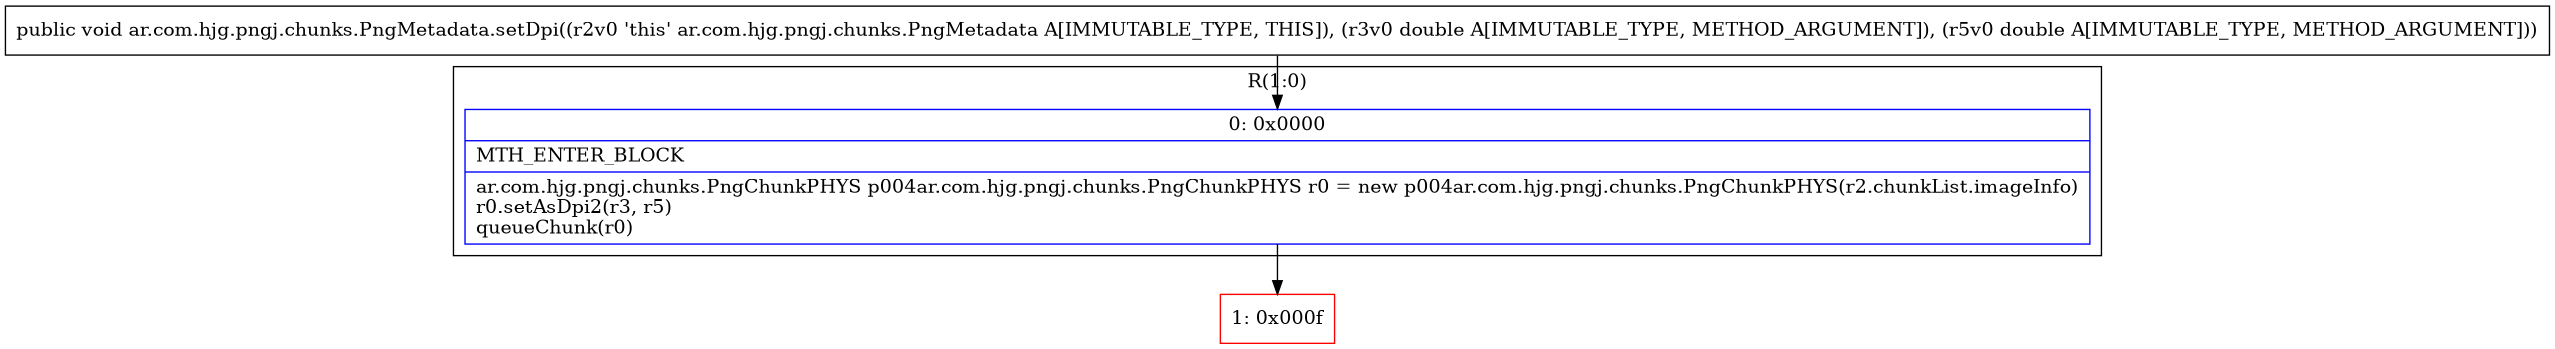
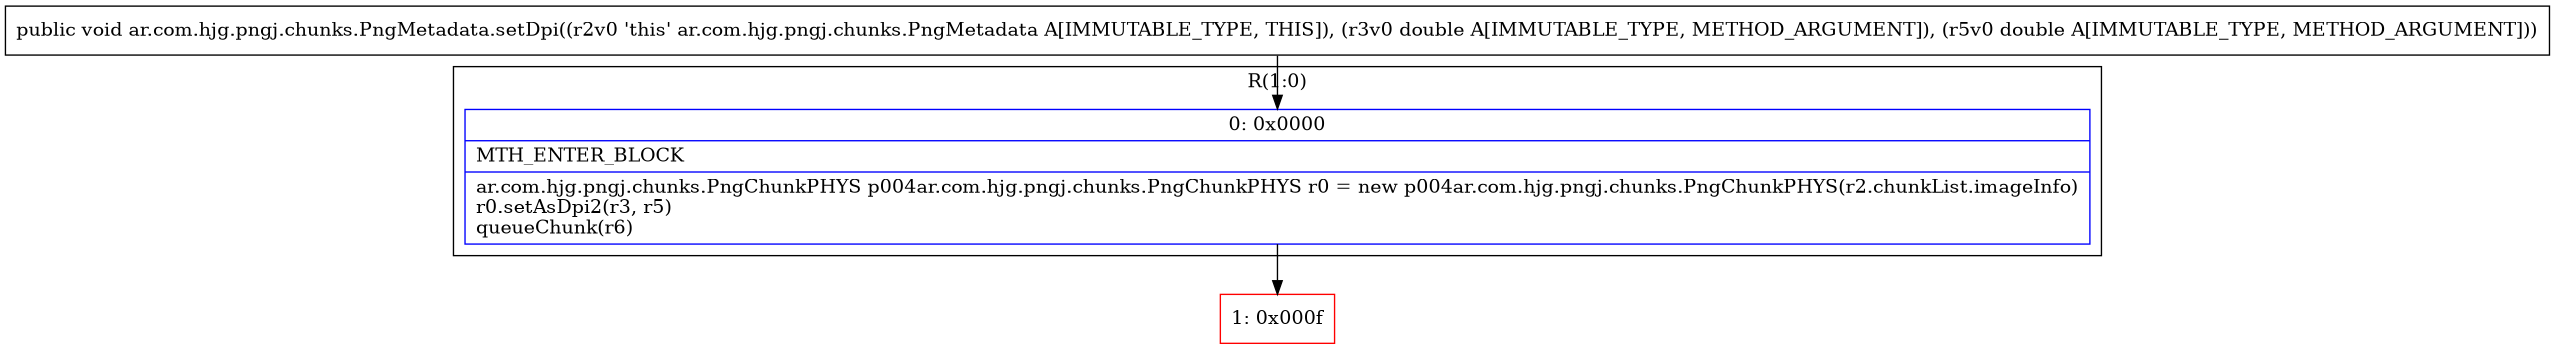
(555, 228) -> (555, 228)
